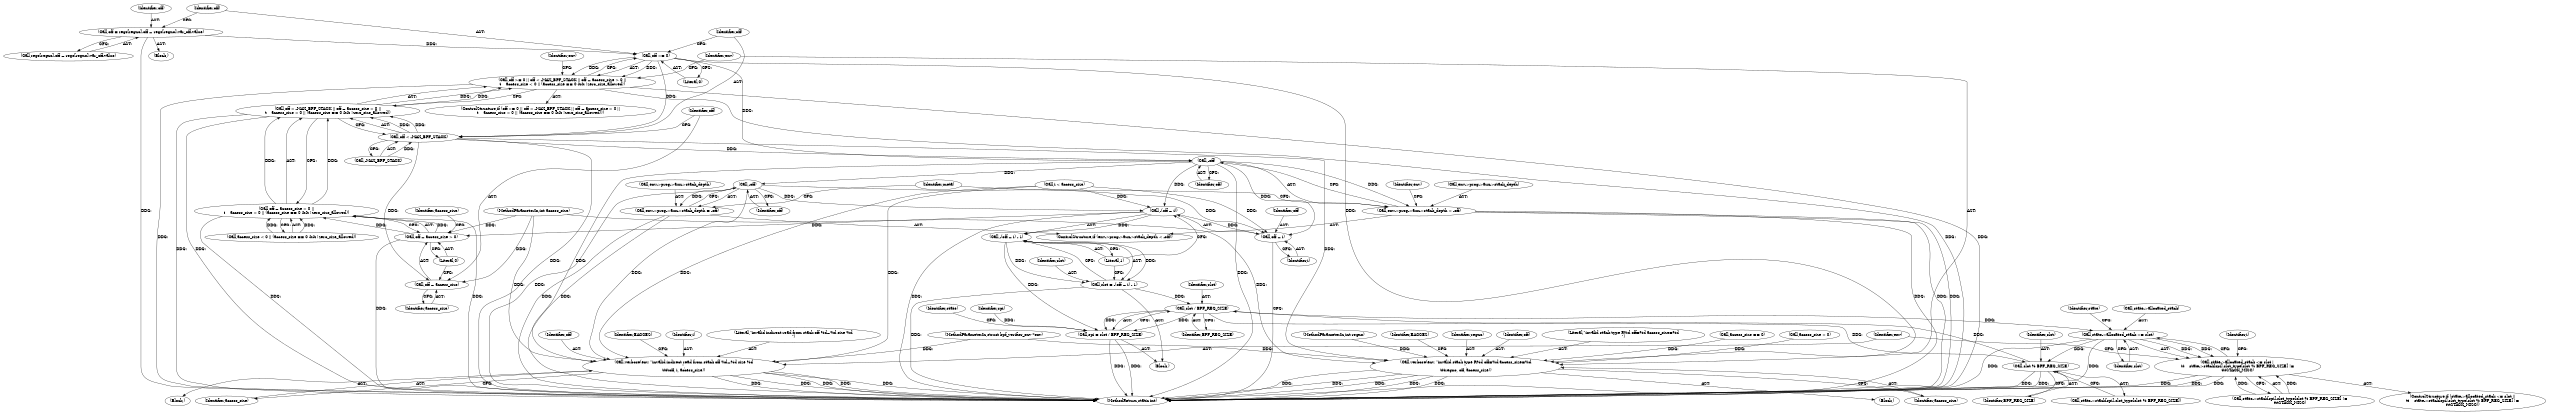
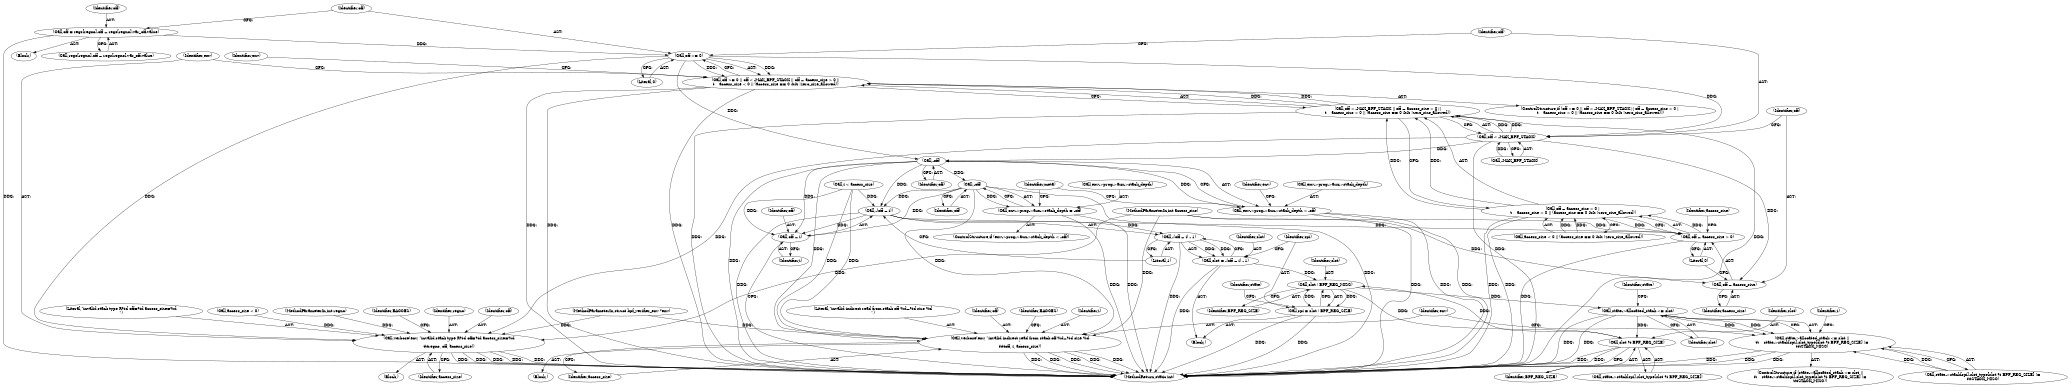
(1283, 228) -> none
(1114, 272) -> (1268, 250)
(1037, 297) -> (1166, 306)
(1202, 309) -> (1325, 285)
(2151, 309) -> none
(1010, 321) -> (1286, 273)
(1742, 335) -> none
(2096, 384) -> (1660, 360)
